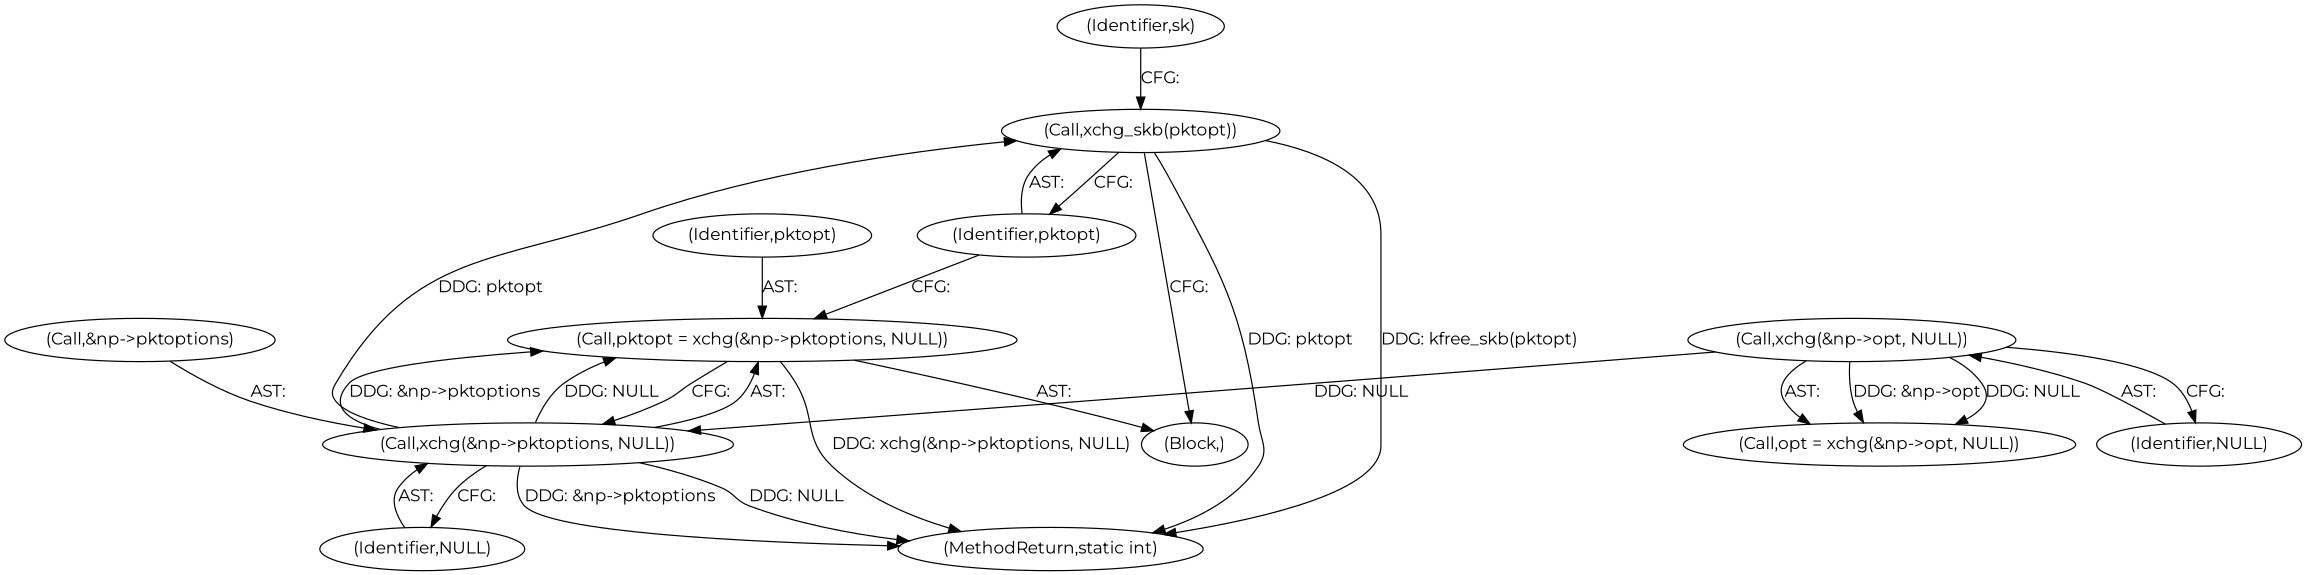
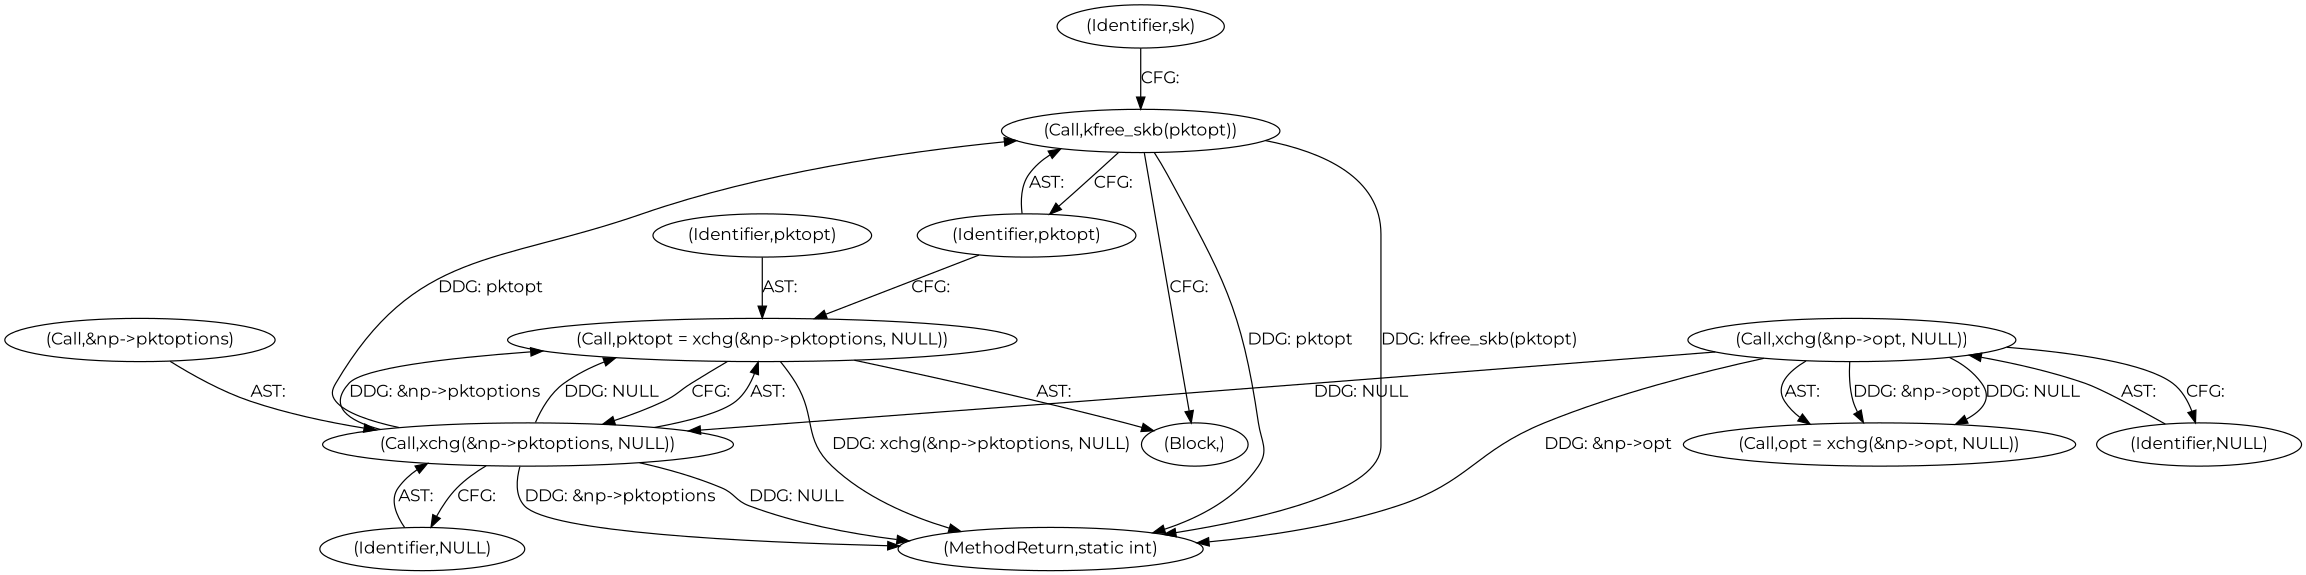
(1141, 131) -> (1141, 131)
none -> (1487, 455)
